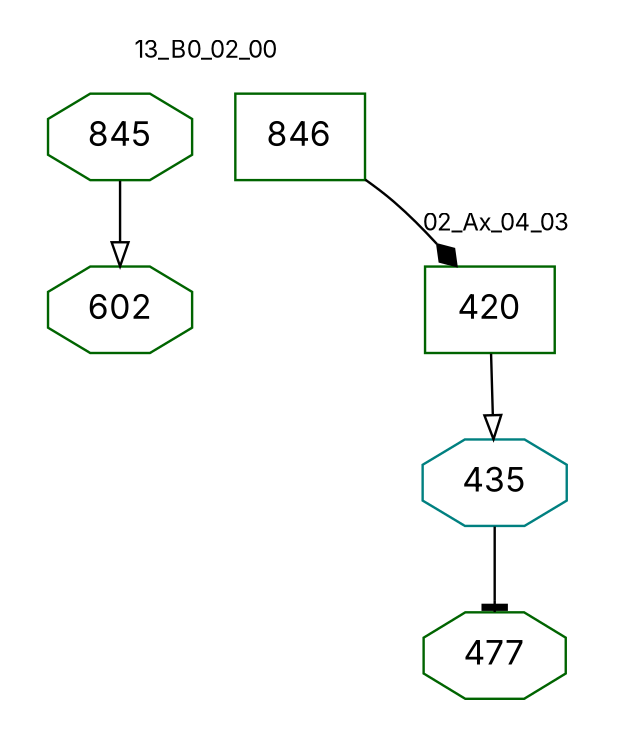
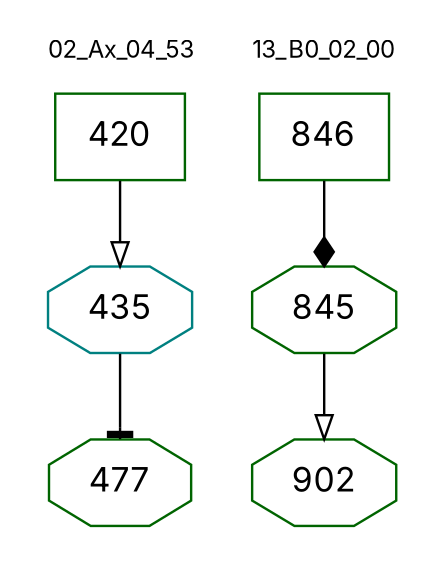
(418, 225) -> (324, 209)
(496, 225) -> (121, 52)
(120, 310) -> (324, 483)
